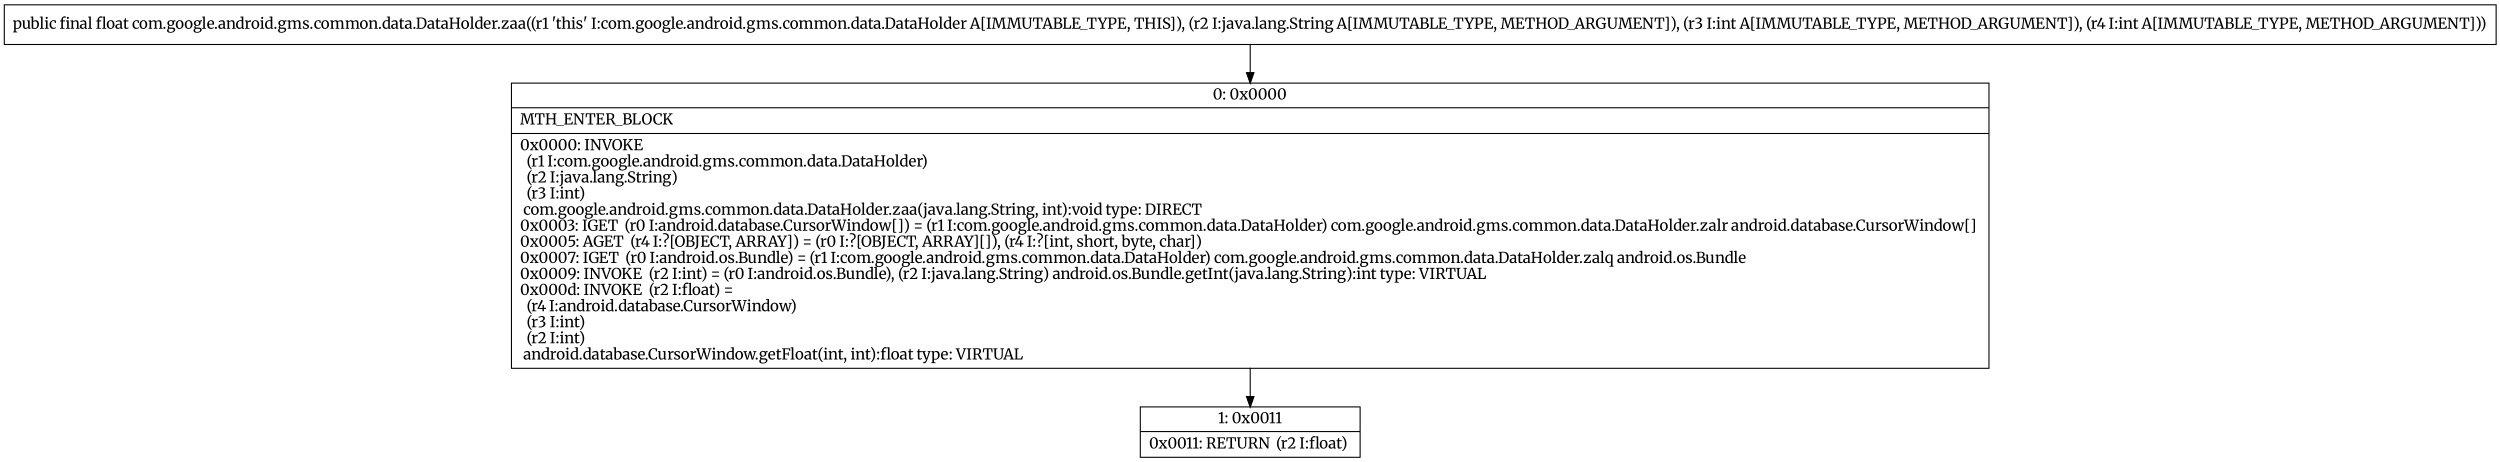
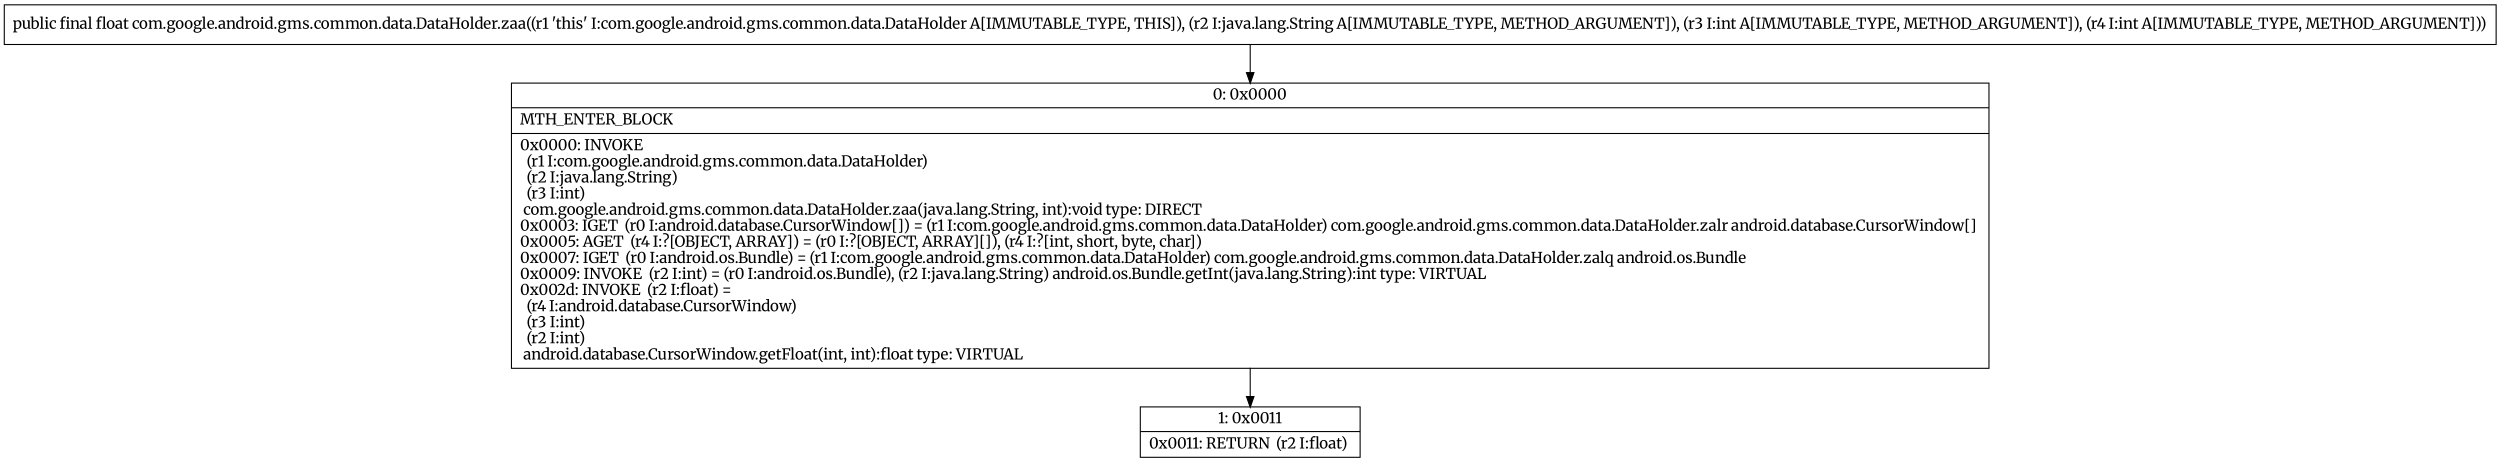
(628, 291) -> (628, 291)
